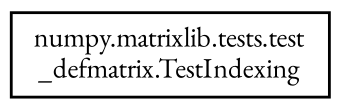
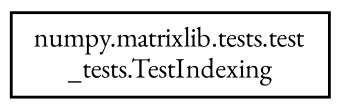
(170, 55) -> (170, 55)
